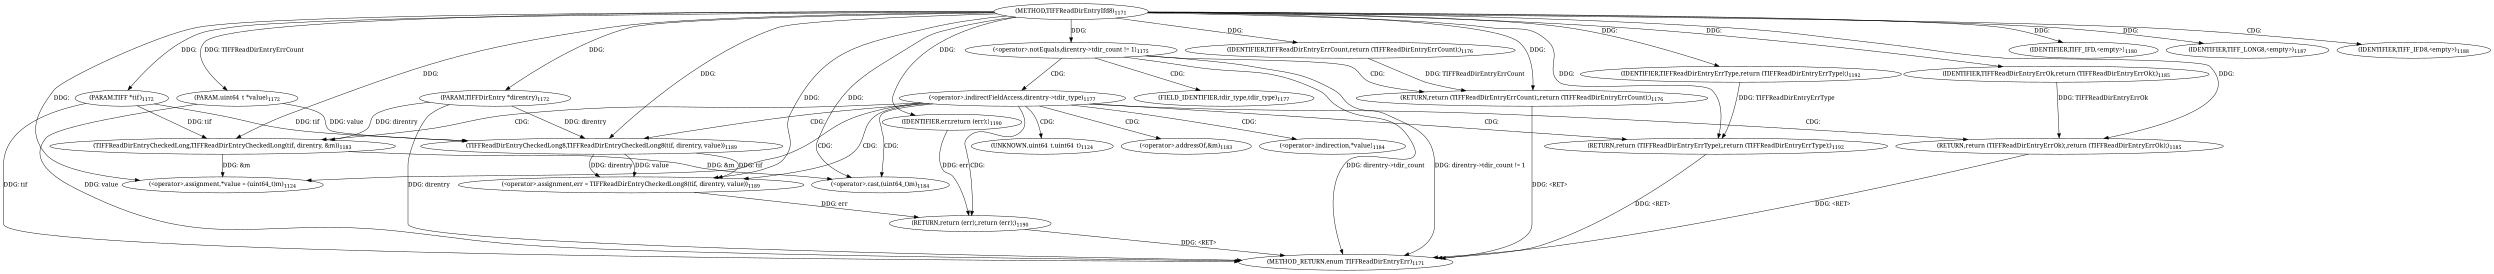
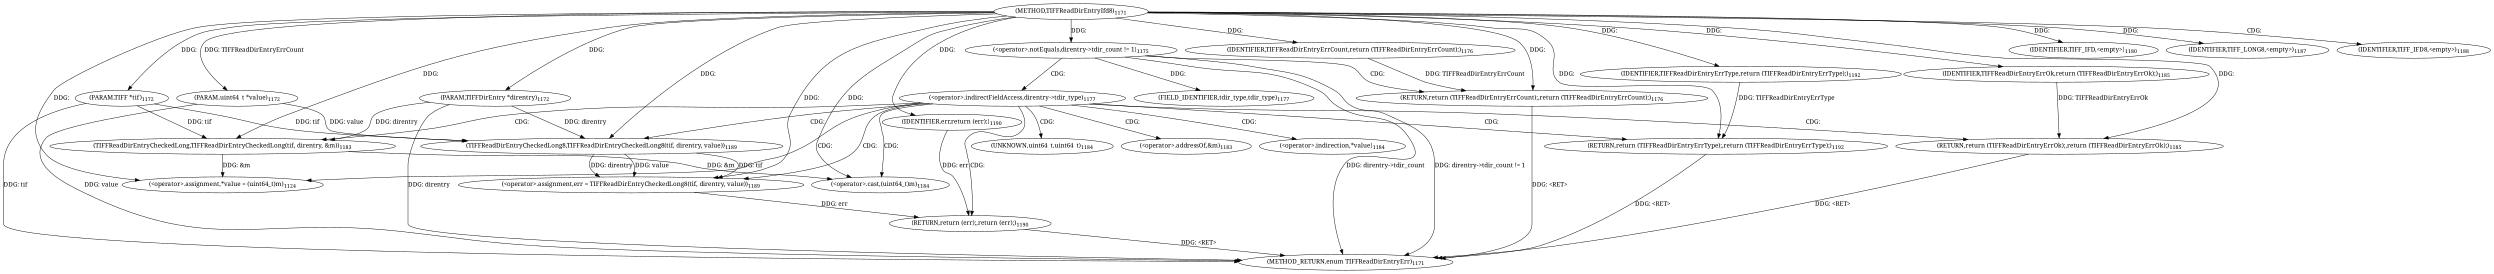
(1178, 74) -> (1179, 74)
(1087, 146) -> (1087, 146)
